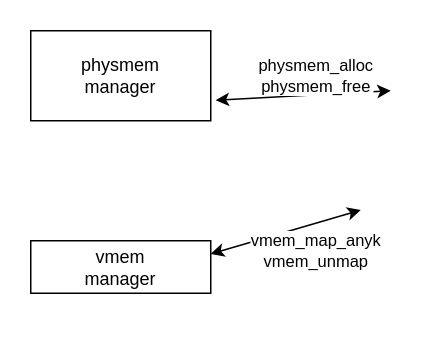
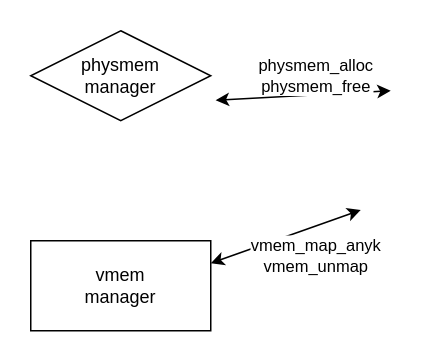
(121, 76) -> (121, 76)
(121, 267) -> (121, 286)
